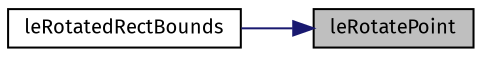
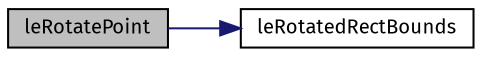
(267, 28) -> (194, 28)
